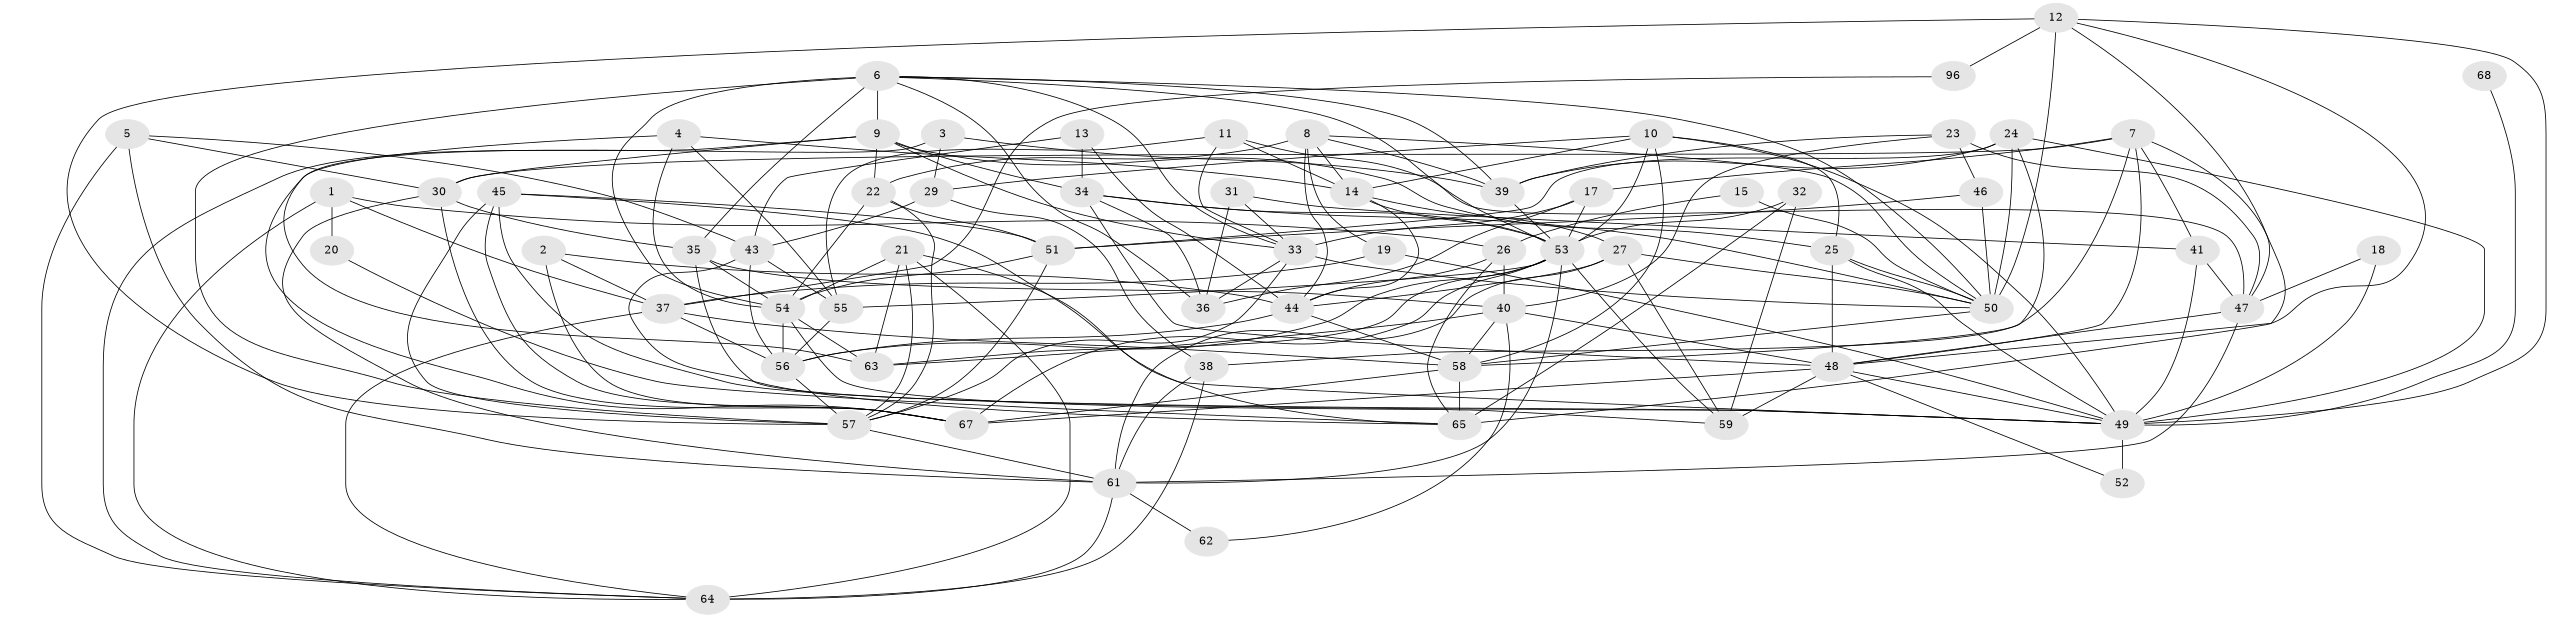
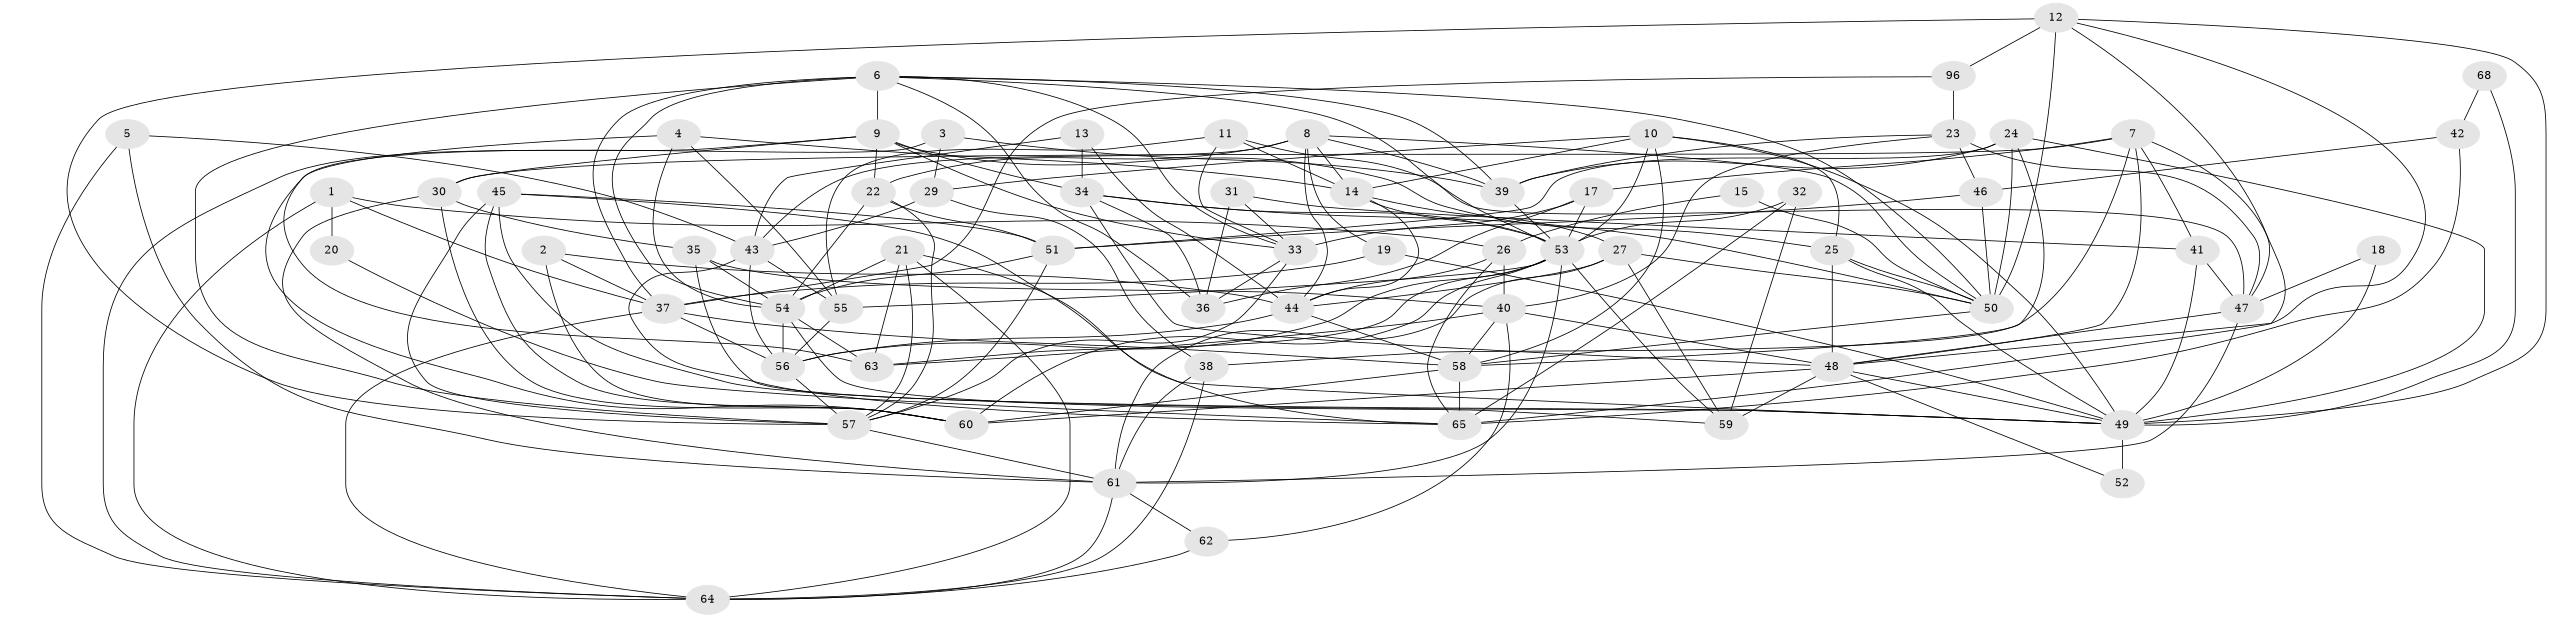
none -> (1953, 105)
none -> (2458, 134)
(284, 163) -> none
none -> (919, 163)
(773, 167) -> (638, 108)
(1674, 296) -> none
(967, 425) -> (967, 425)
none -> (1053, 579)
